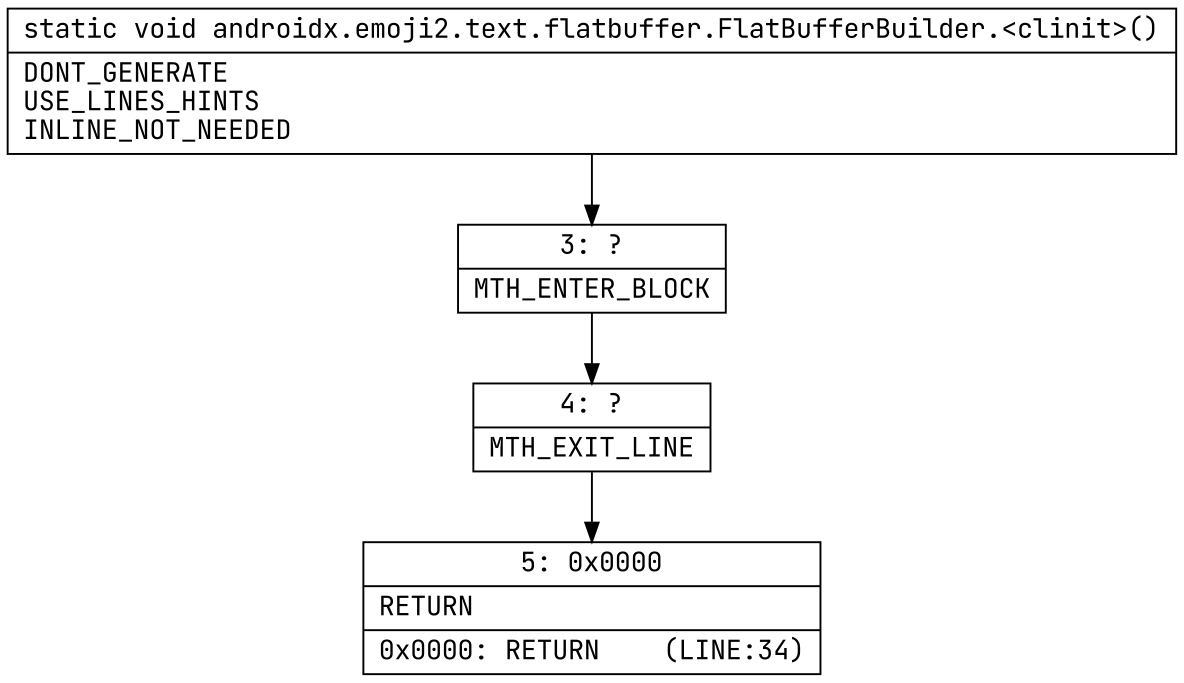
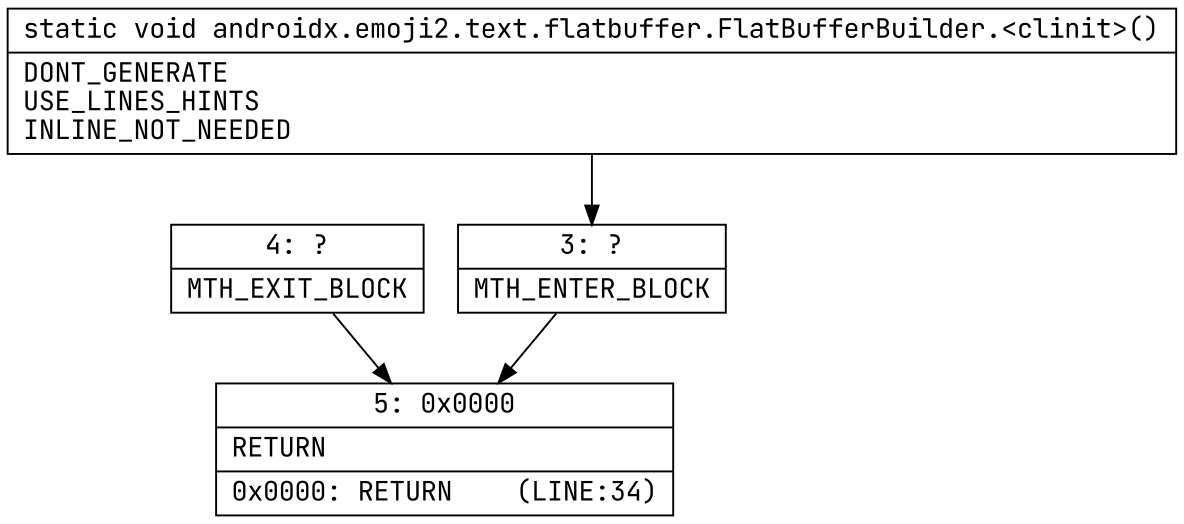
(592, 338) -> (534, 341)
(592, 448) -> (297, 290)
